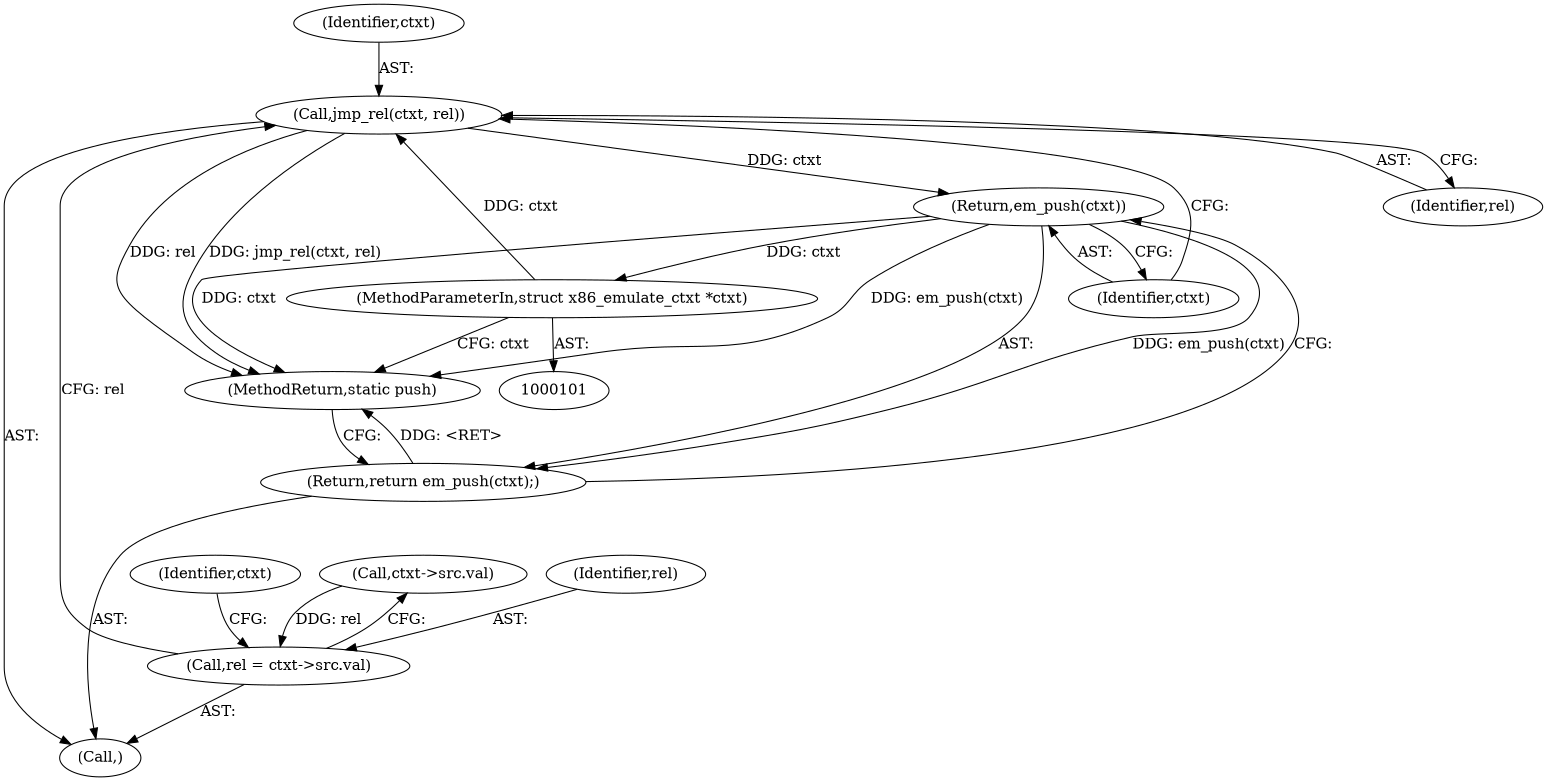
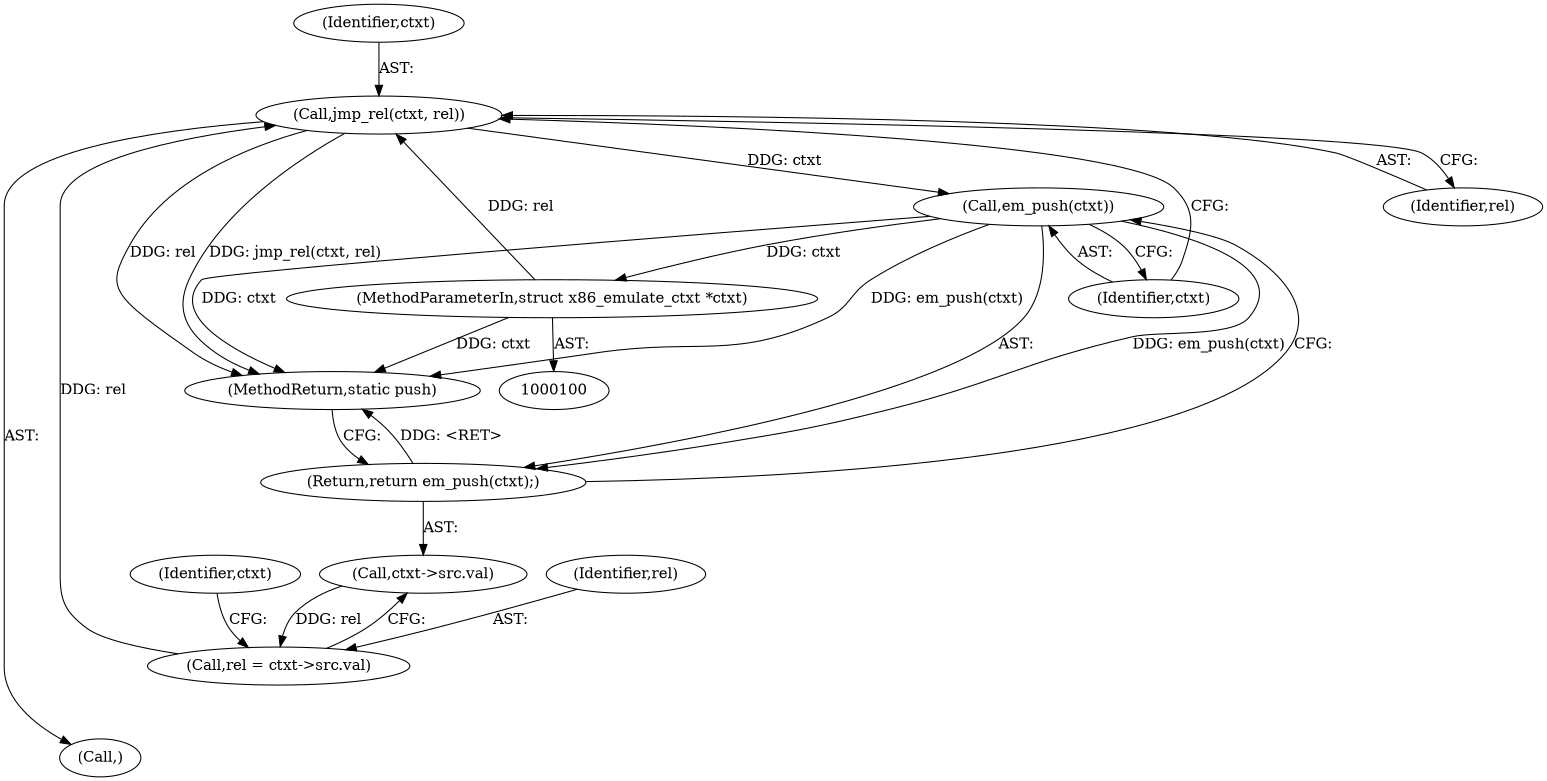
(521, 207) -> (521, 207)
(1039, 207) -> (1039, 207)
(493, 345) -> (493, 345)
(93, 391) -> (93, 391)
(554, 391) -> (554, 391)
(129, 548) -> (423, 523)
(190, 711) -> none
